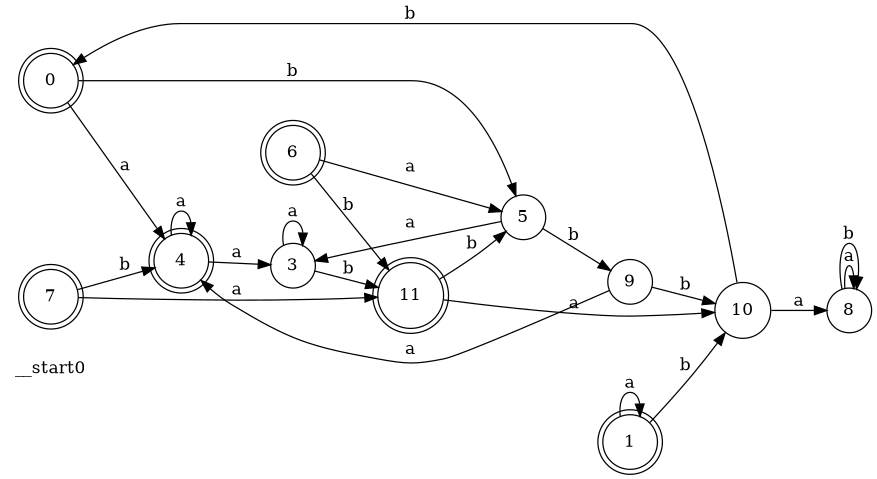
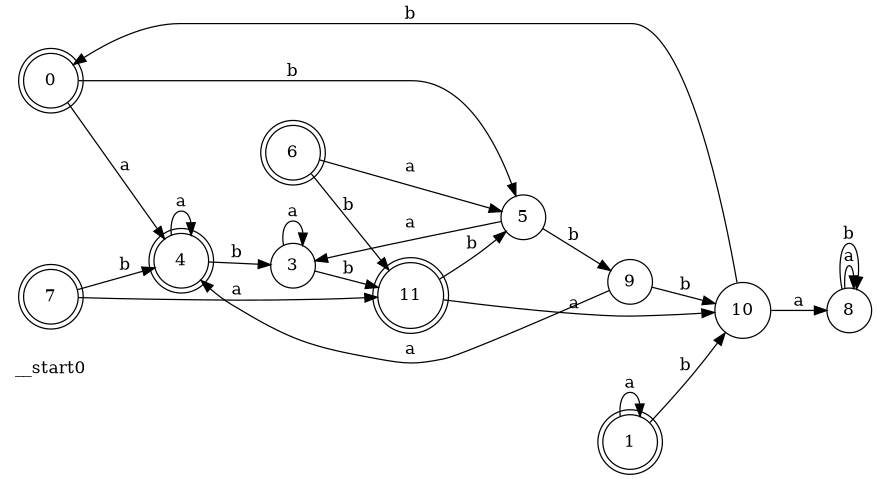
(237, 253) -> (237, 253)
